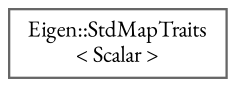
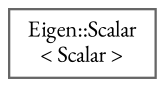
(118, 43) -> (82, 43)
